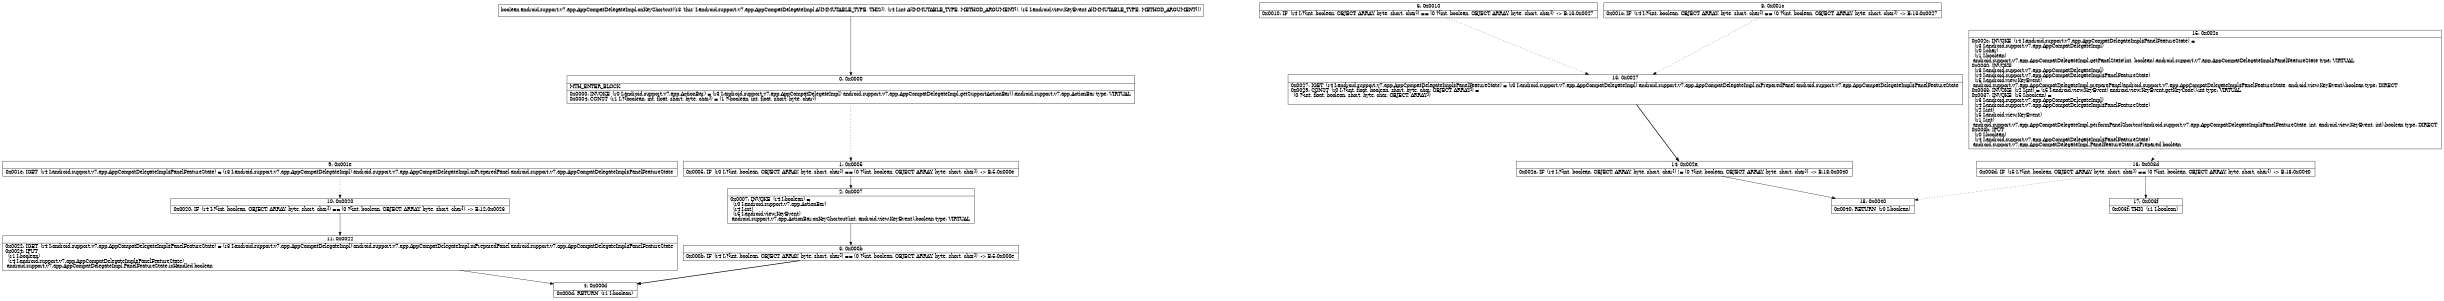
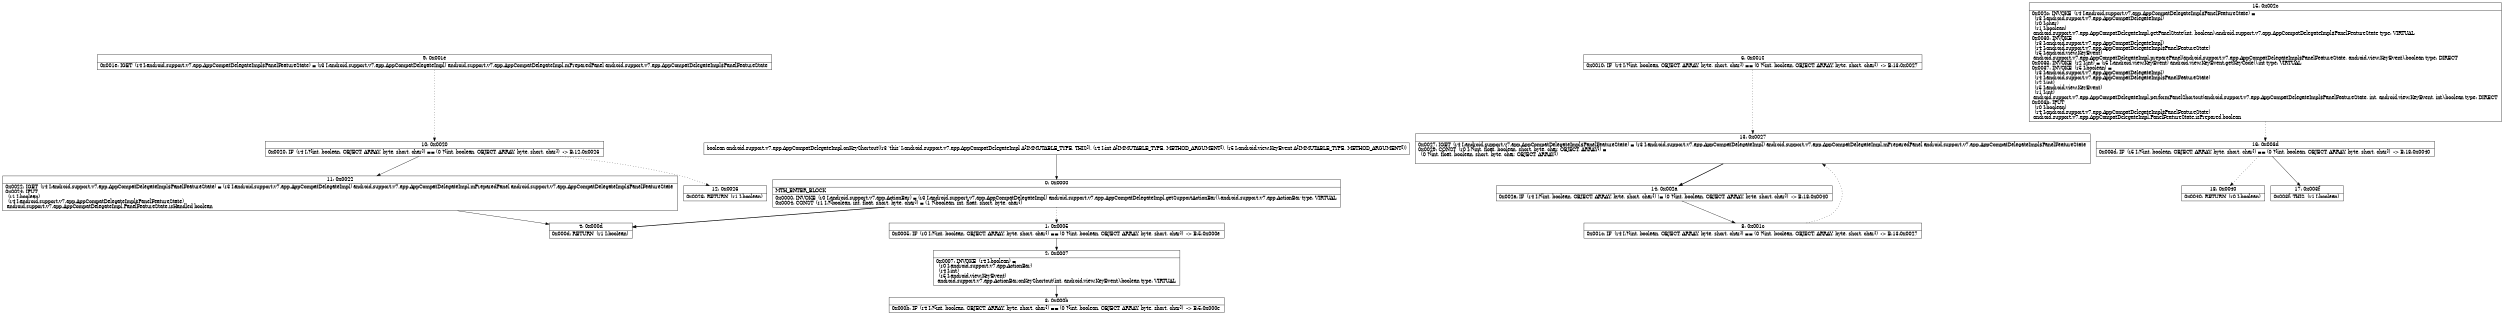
(1777, 187) -> (1707, 211)
none -> (725, 193)
(720, 272) -> (760, 217)
